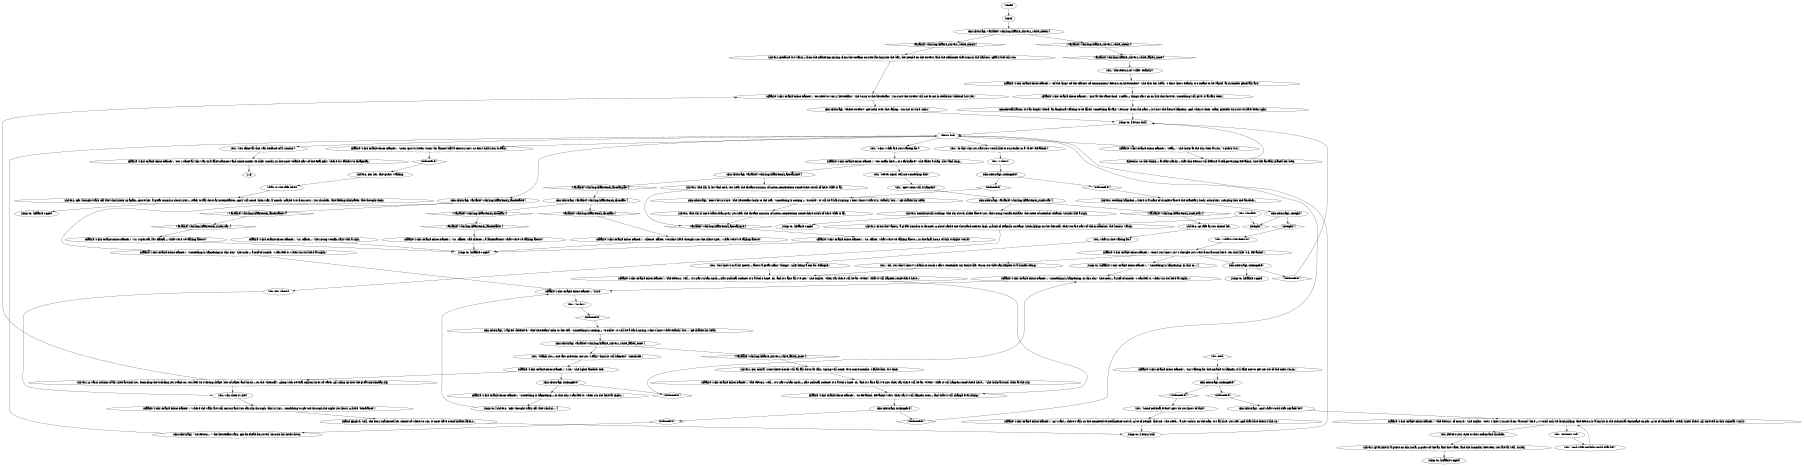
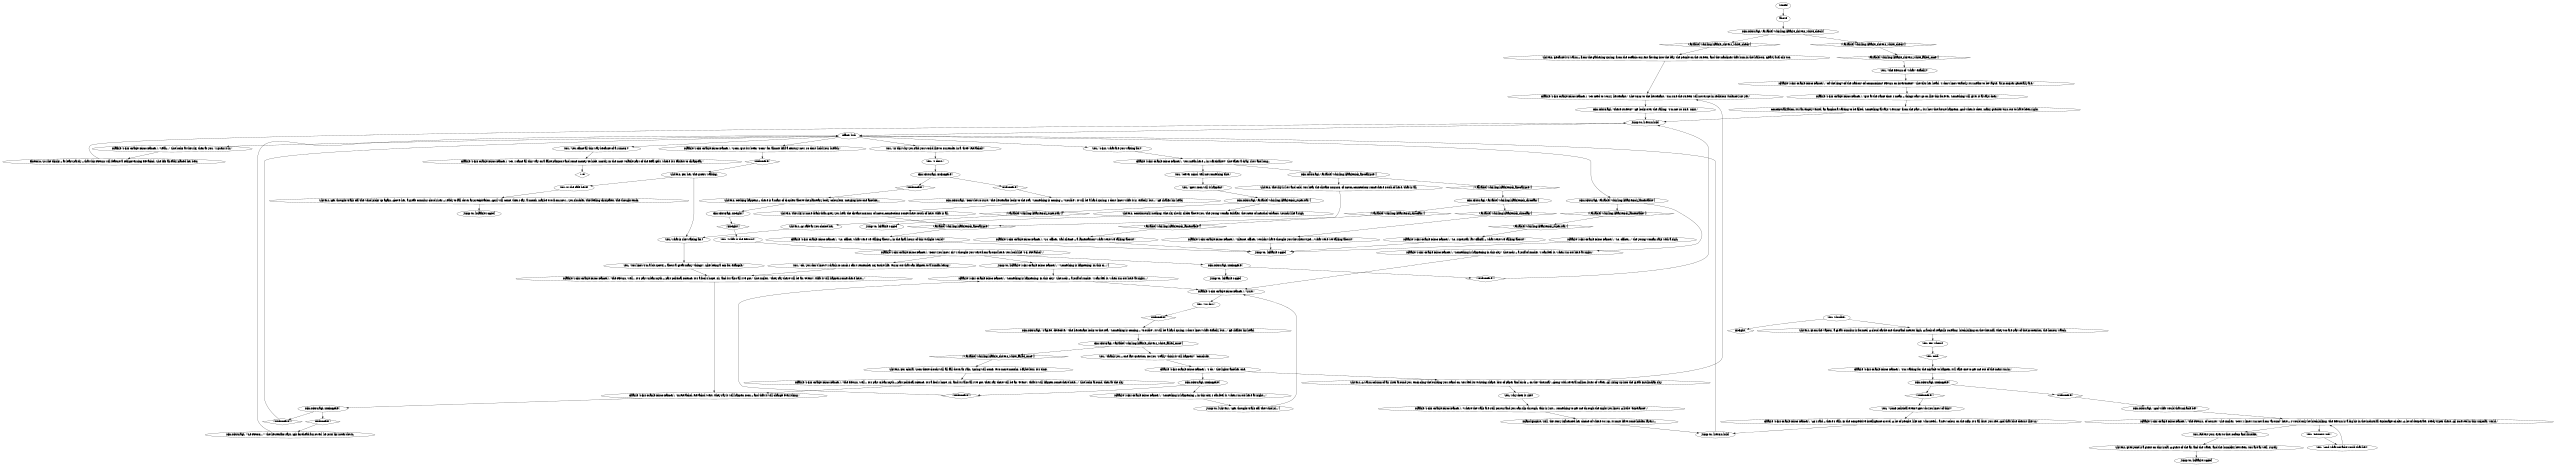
(1009, 19) -> (1783, 19)
(948, 136) -> (849, 136)
(282, 188) -> (574, 188)
none -> (694, 207)
(1271, 220) -> none
(23, 322) -> (1933, 349)
